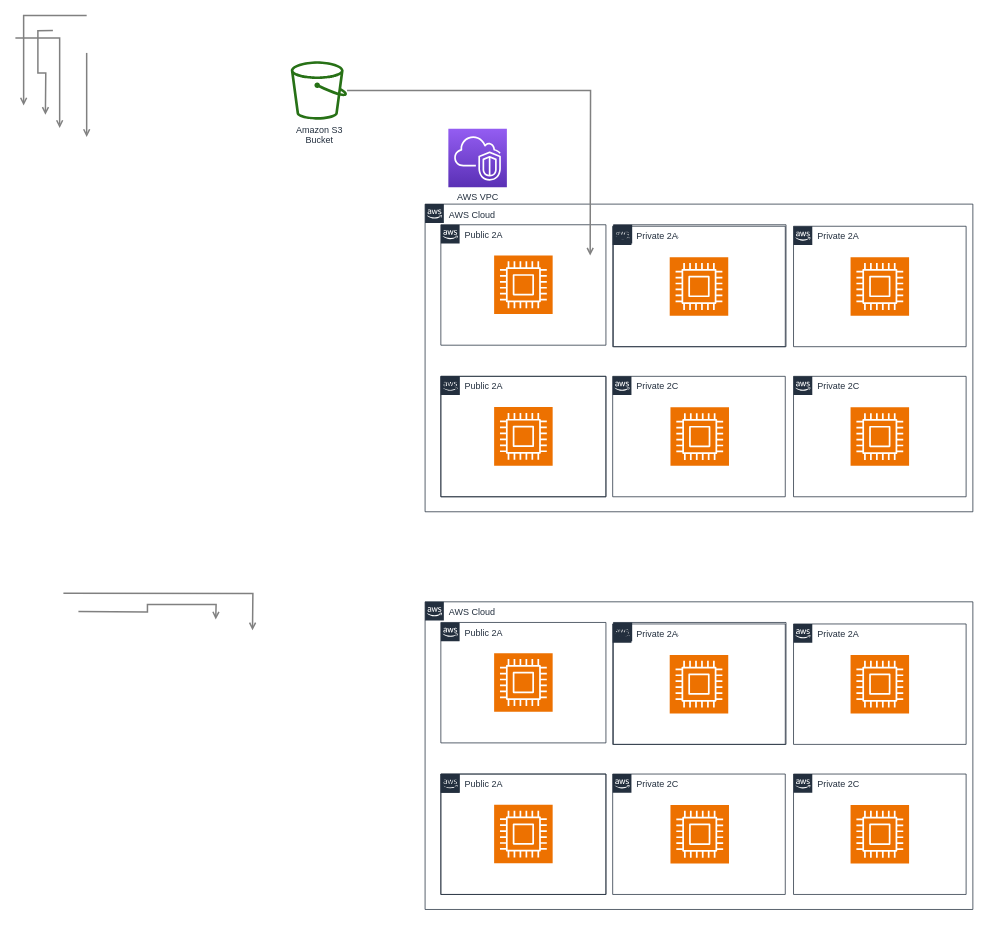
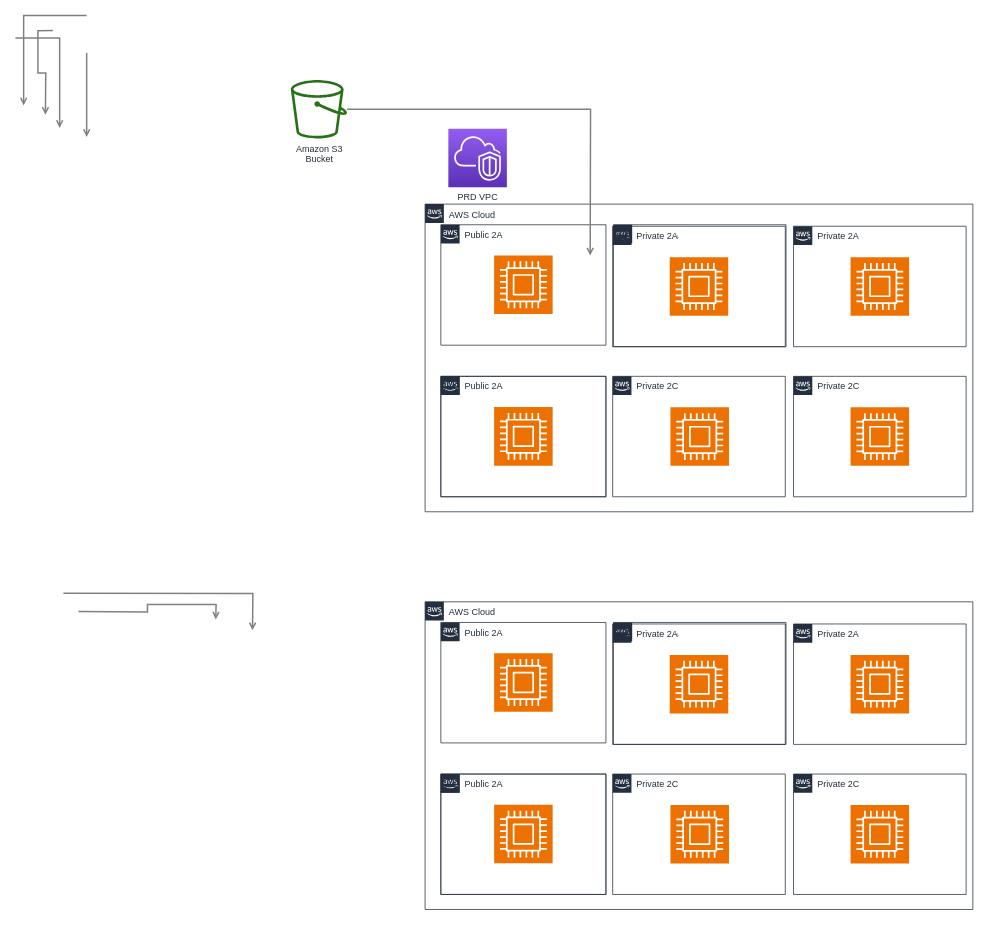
(319, 90) -> (319, 109)
(478, 198) -> (478, 198)
